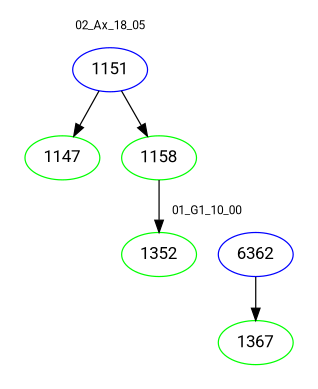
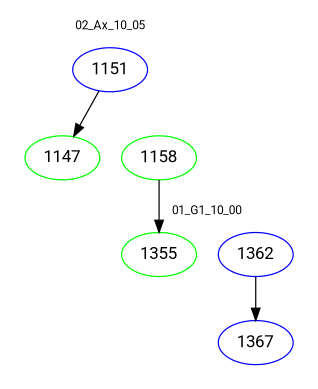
(111, 26) -> (111, 26)
(131, 108) -> none
(159, 255) -> (159, 255)
(256, 255) -> (256, 255)
(256, 343) -> (256, 343)
